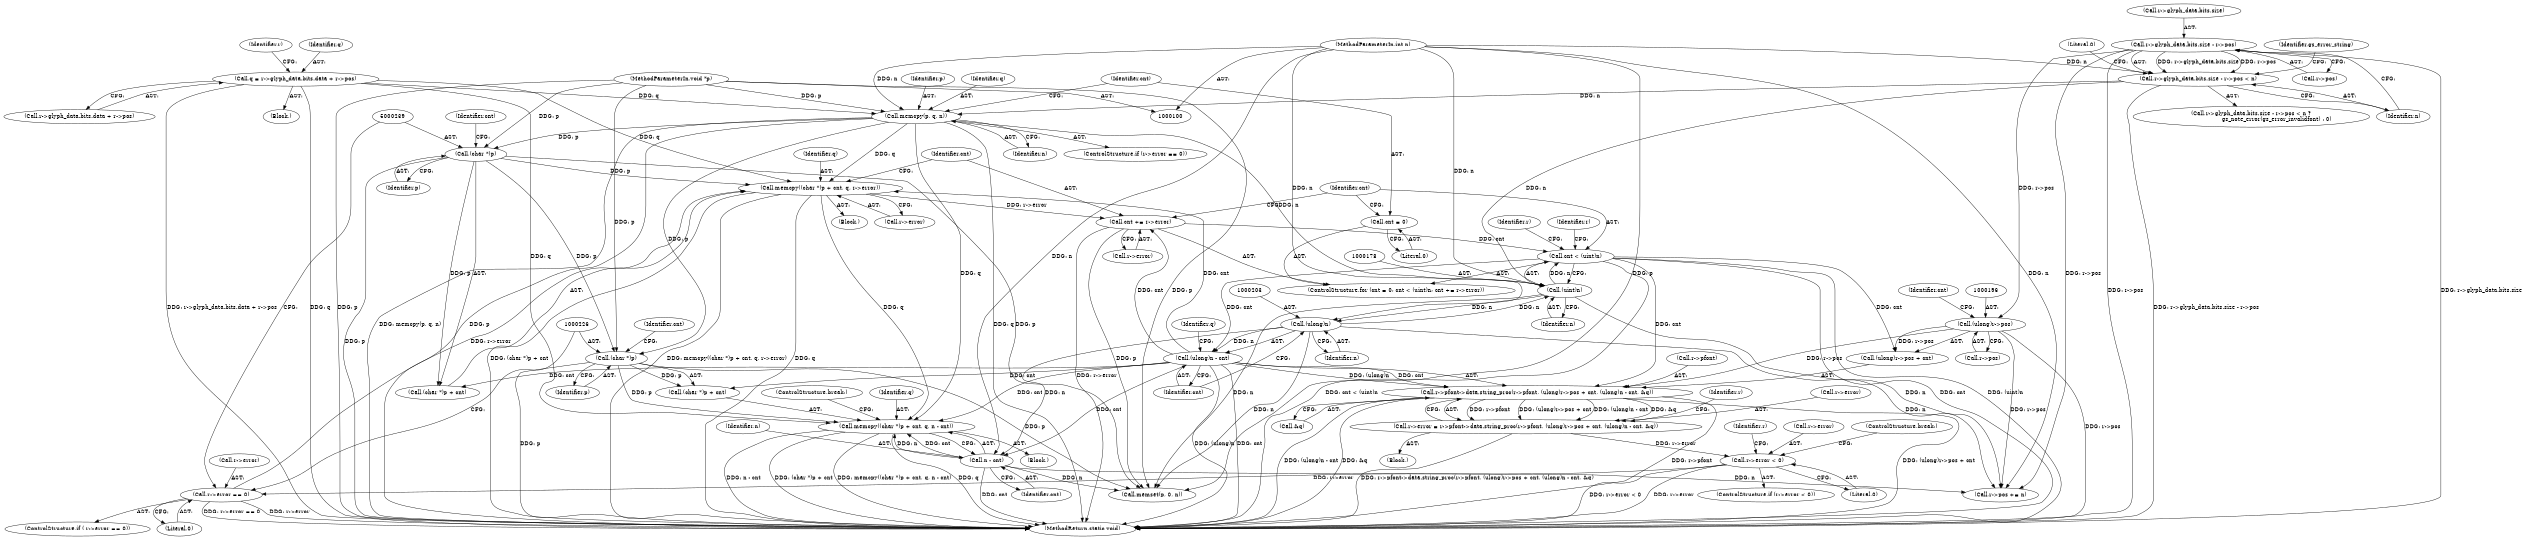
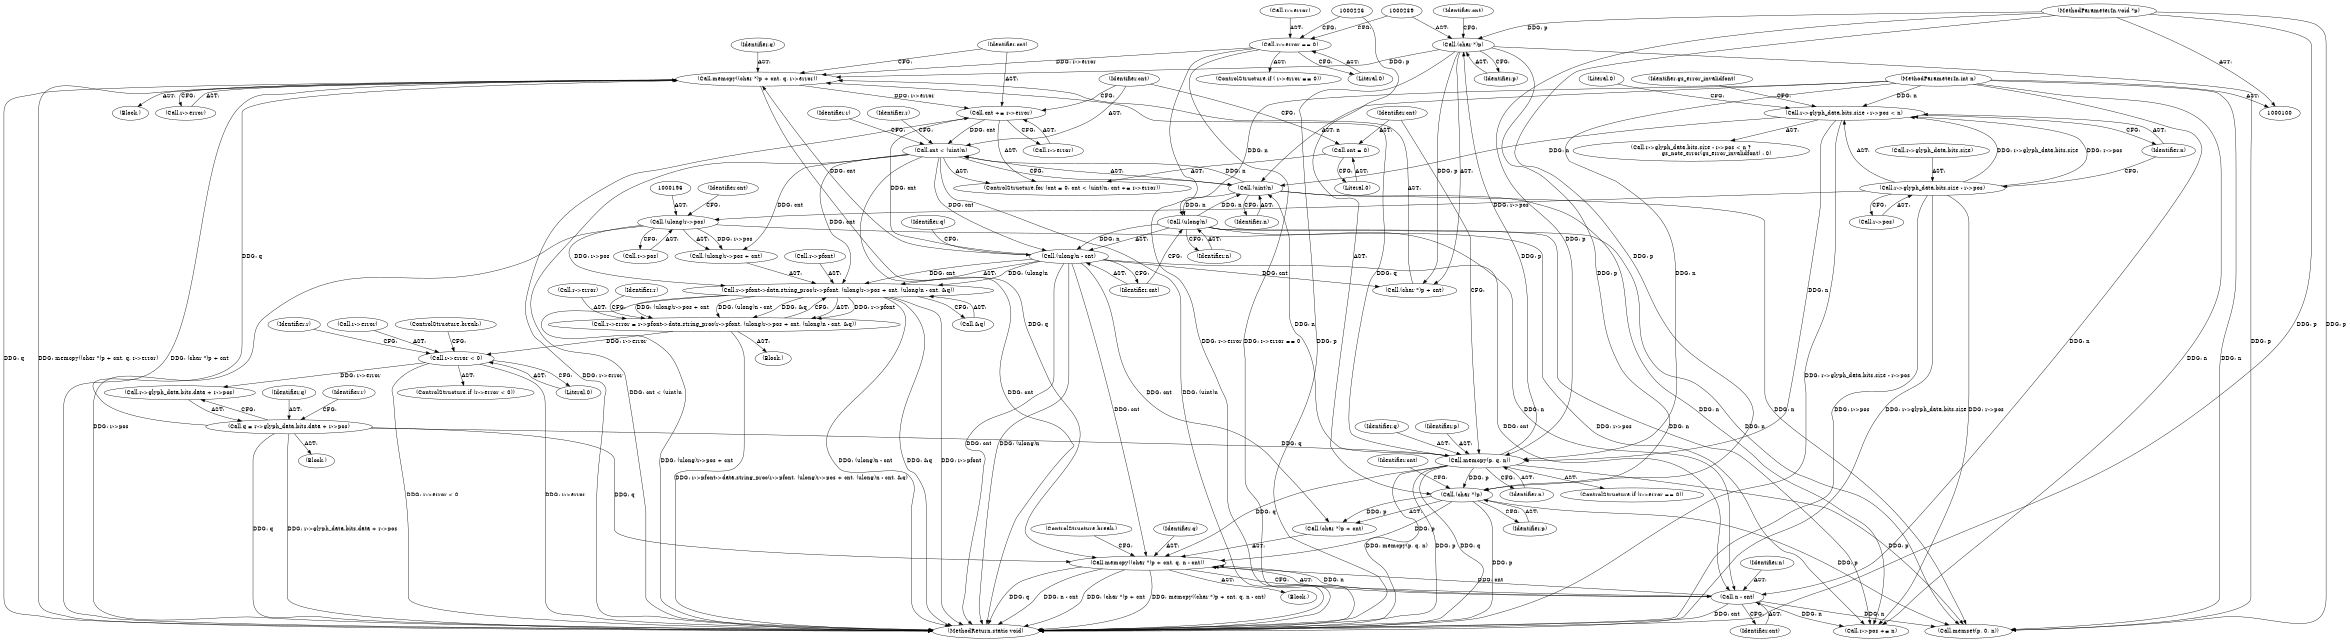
(2316, 45) -> (1692, 79)
(393, 117) -> (1402, 11)
(1464, 171) -> (1331, 130)
(1365, 256) -> none
(1643, 273) -> (2231, 359)
(1250, 290) -> none
(1111, 351) -> (1759, 496)
(997, 483) -> (326, 374)
